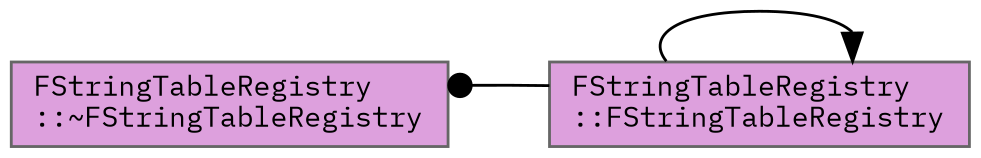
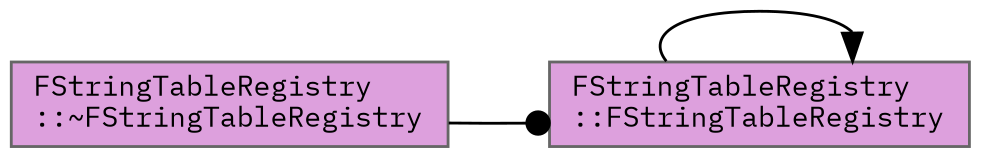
(510, 85) -> (488, 123)
